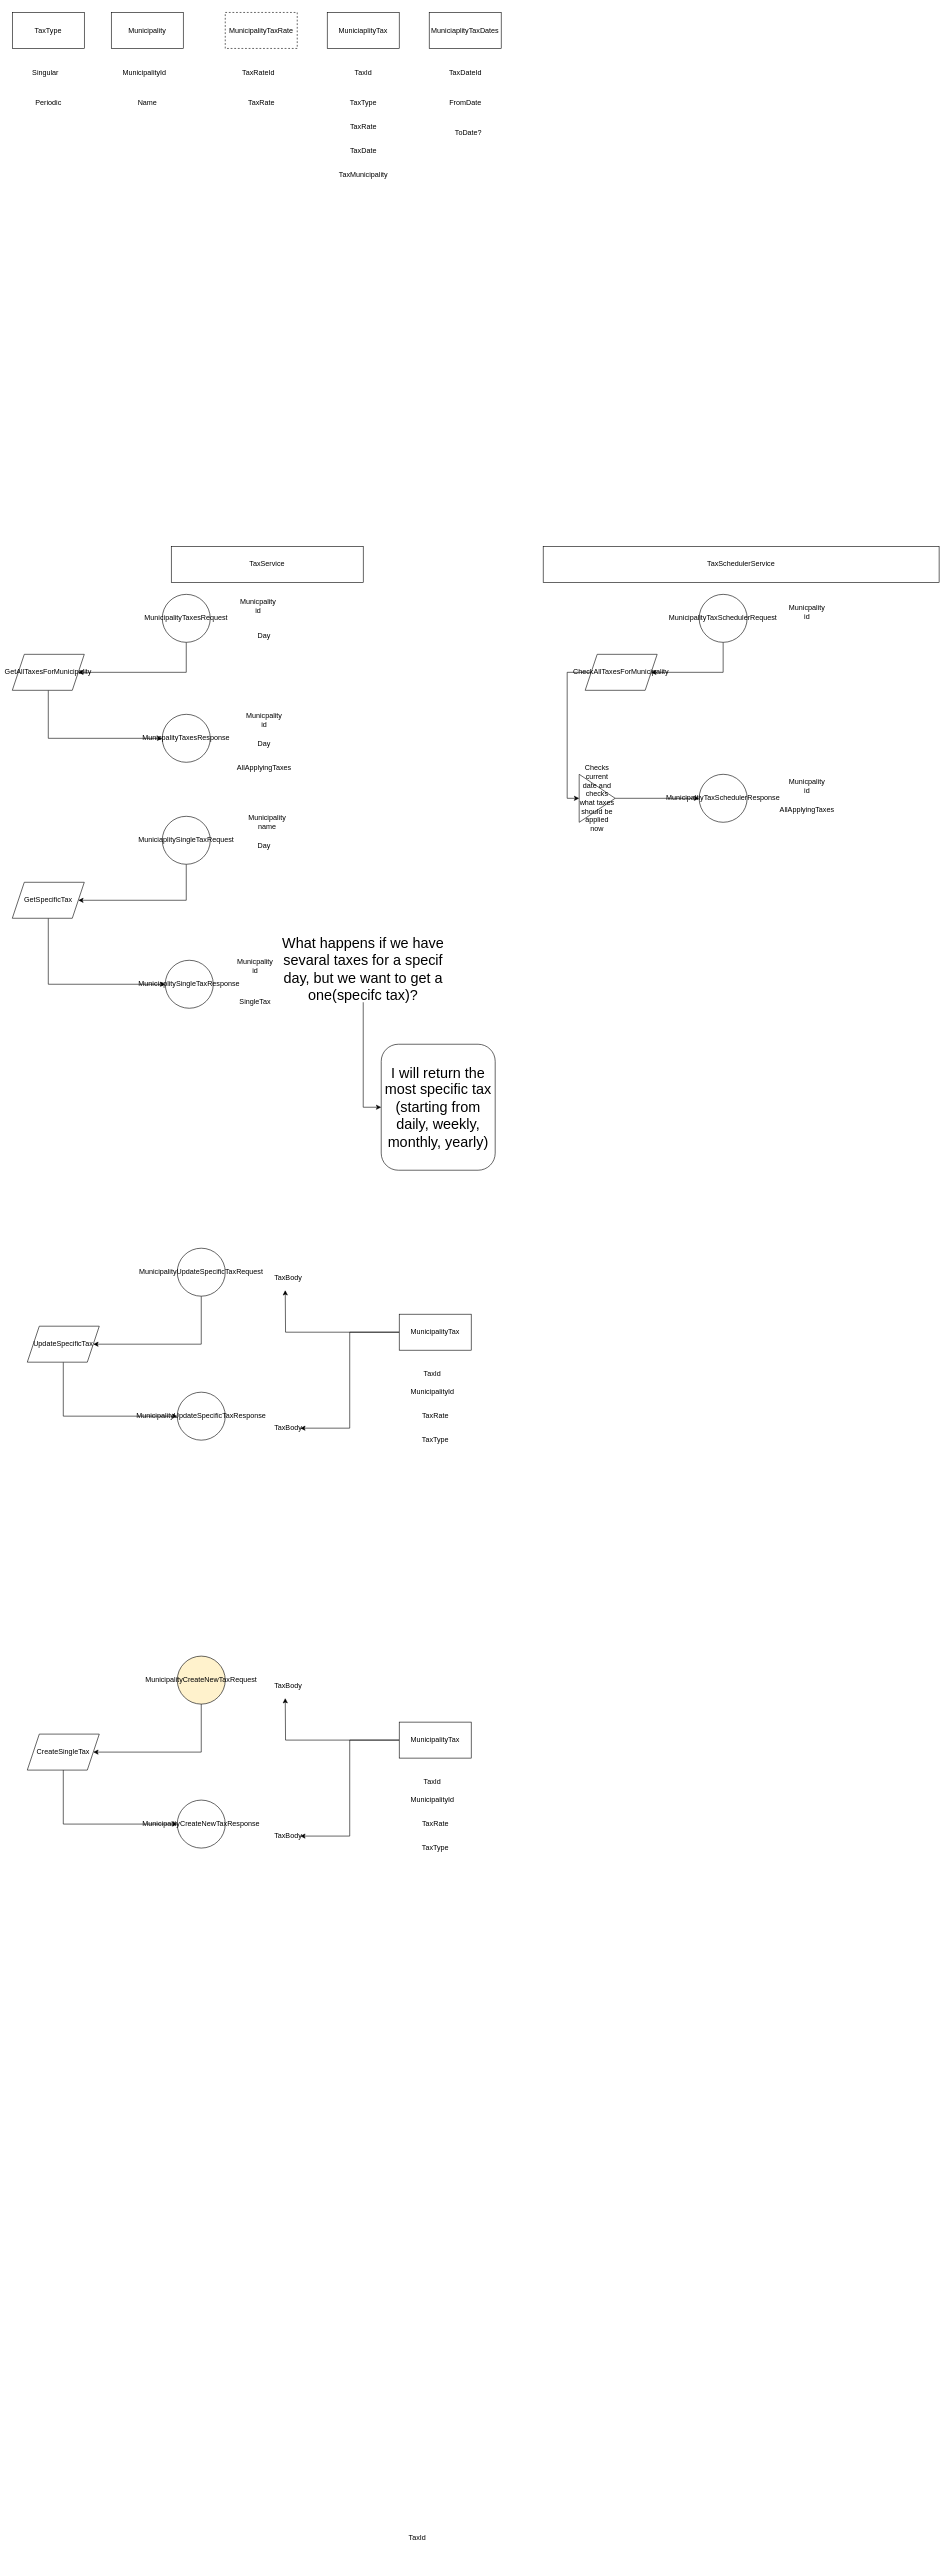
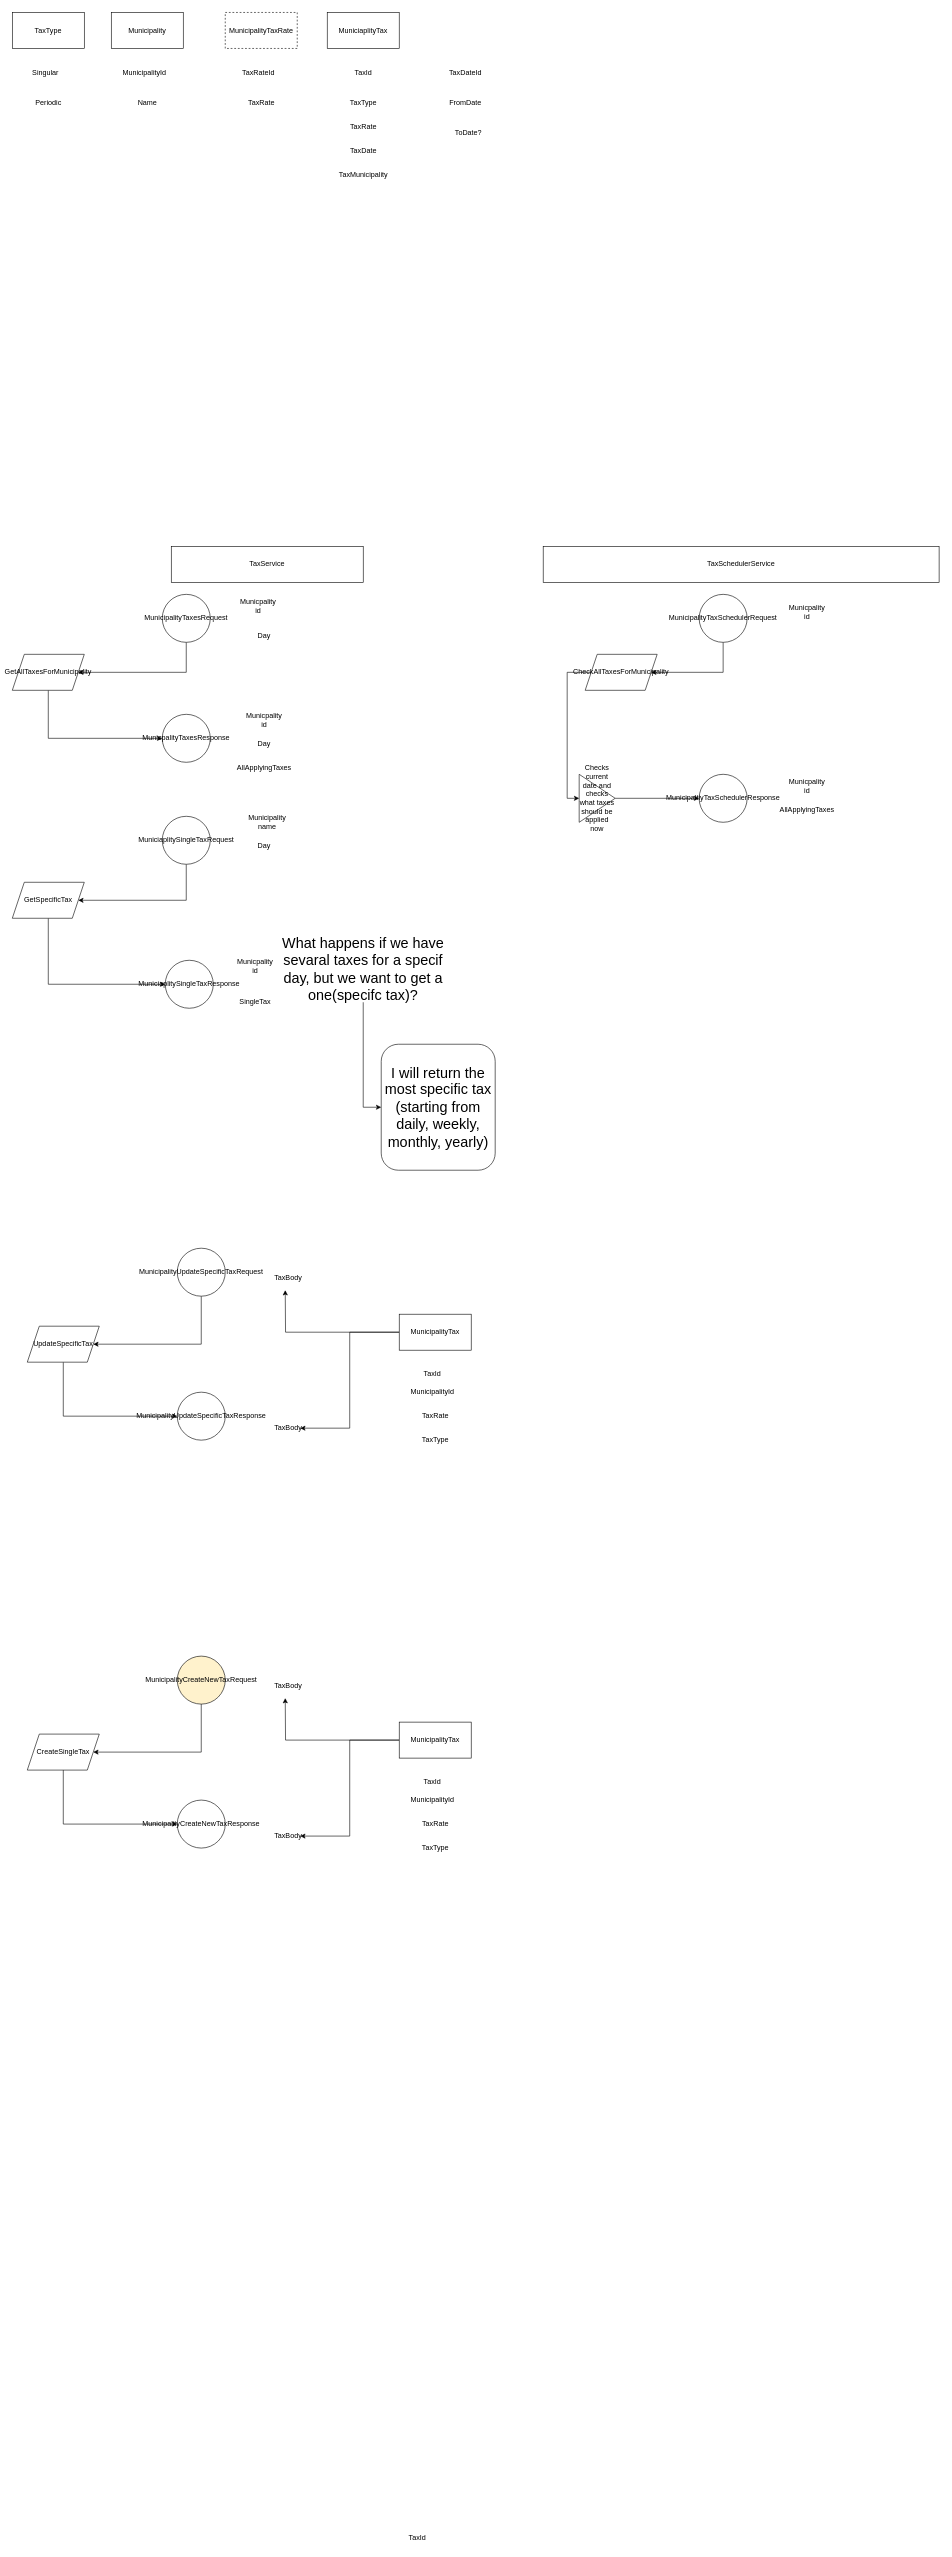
(465, 30) -> none
